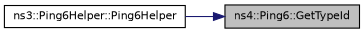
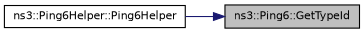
(292, 17) -> (292, 17)
